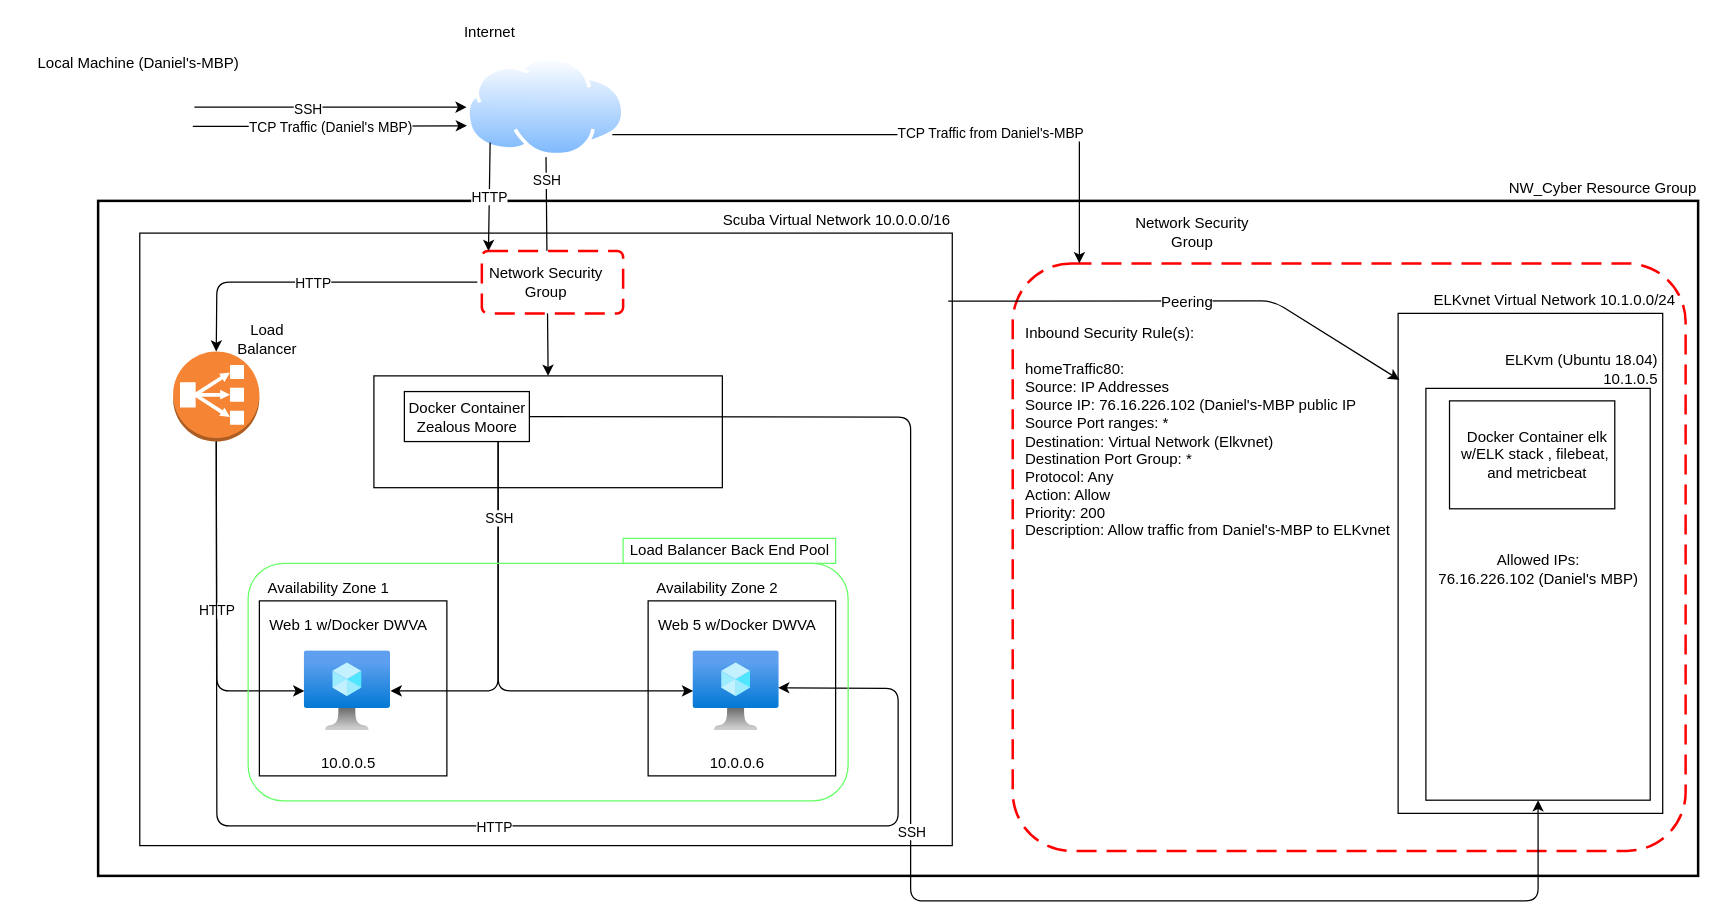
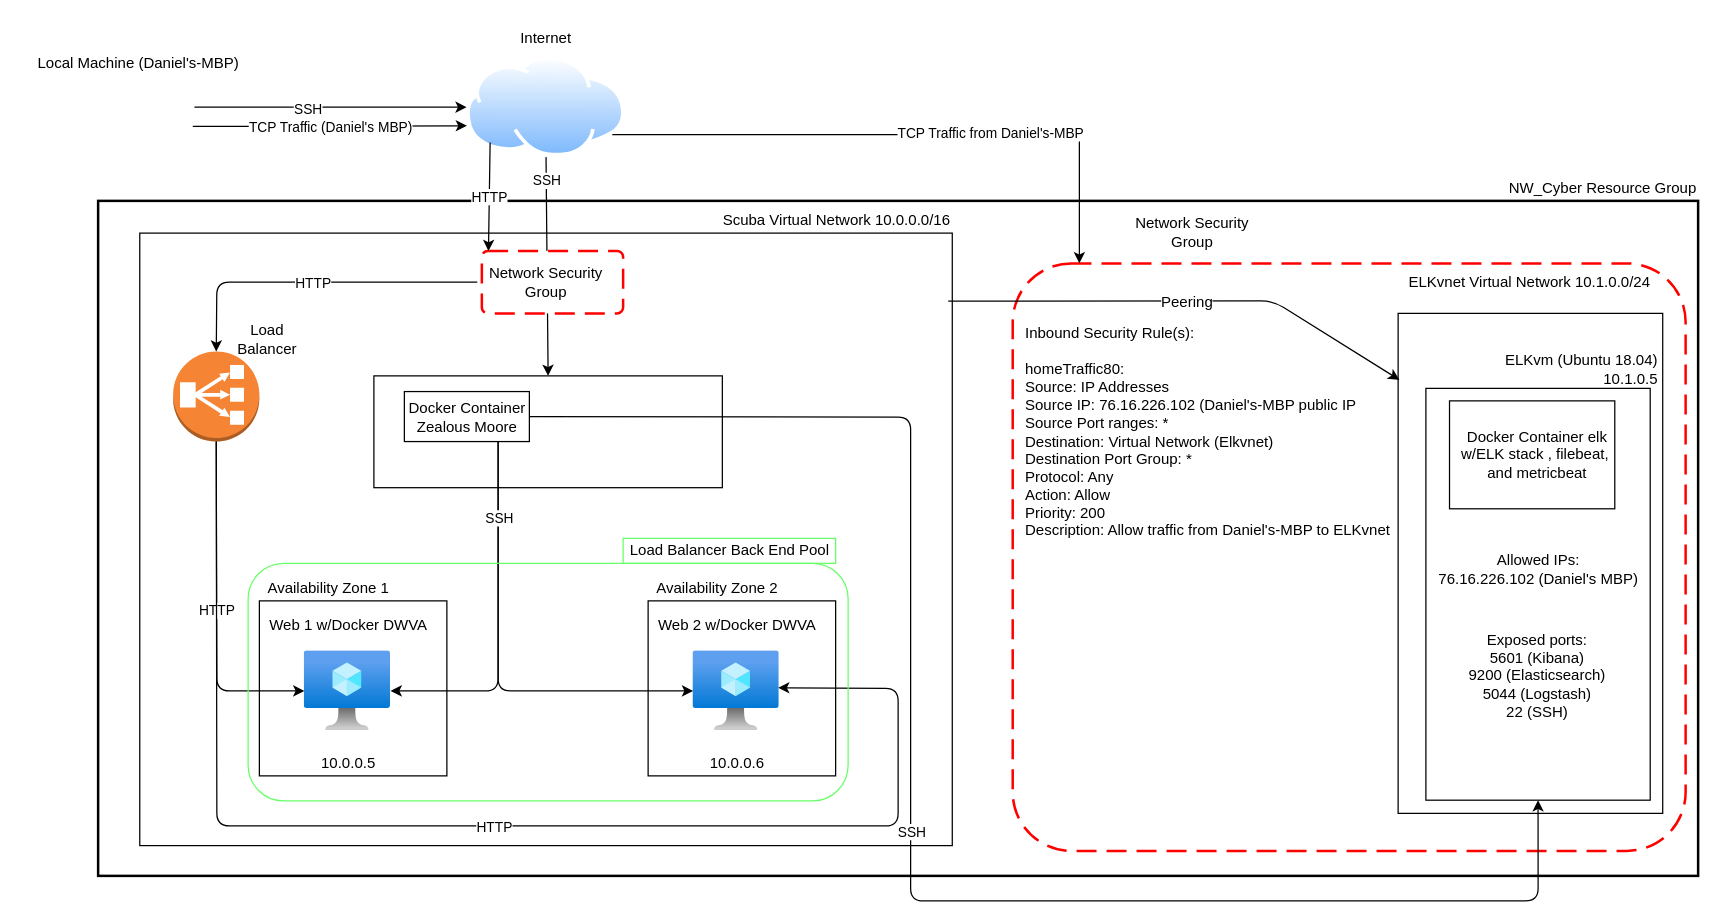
(490, 32) -> (546, 38)
(1545, 301) -> (1520, 282)
(738, 626) -> (738, 626)
none -> (1536, 676)
